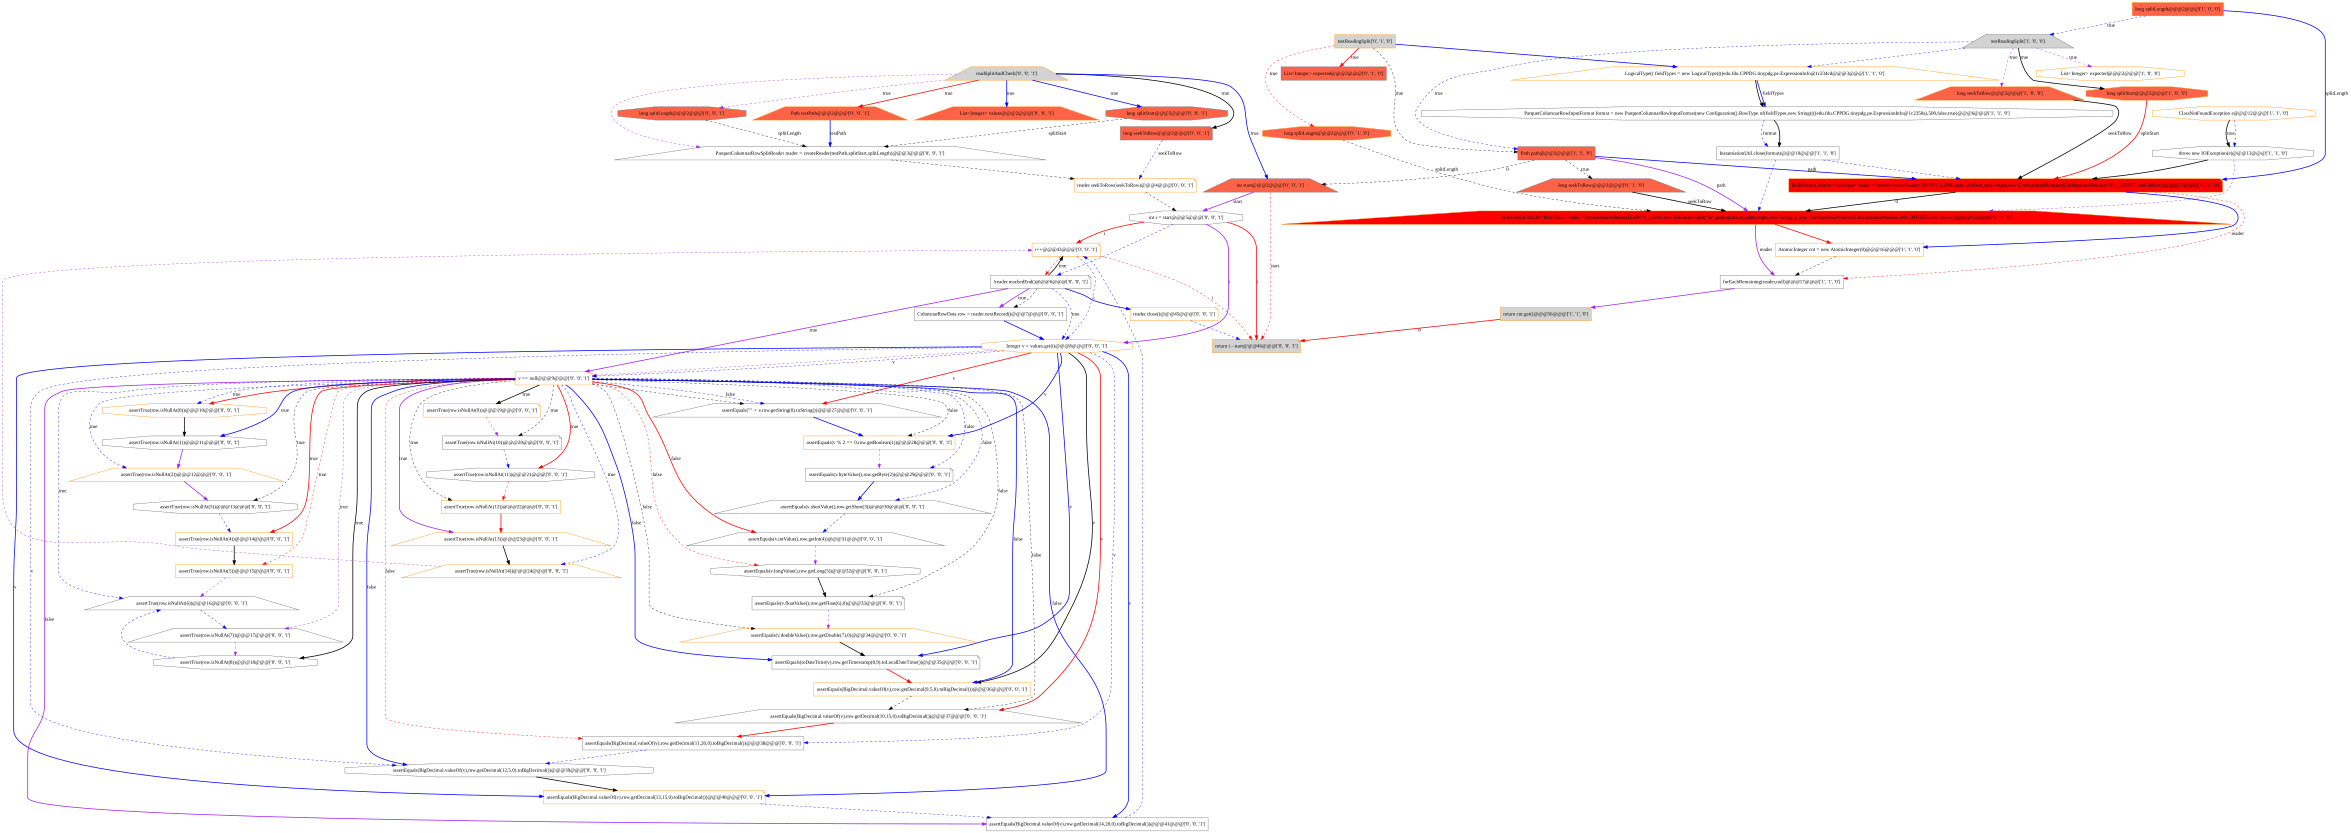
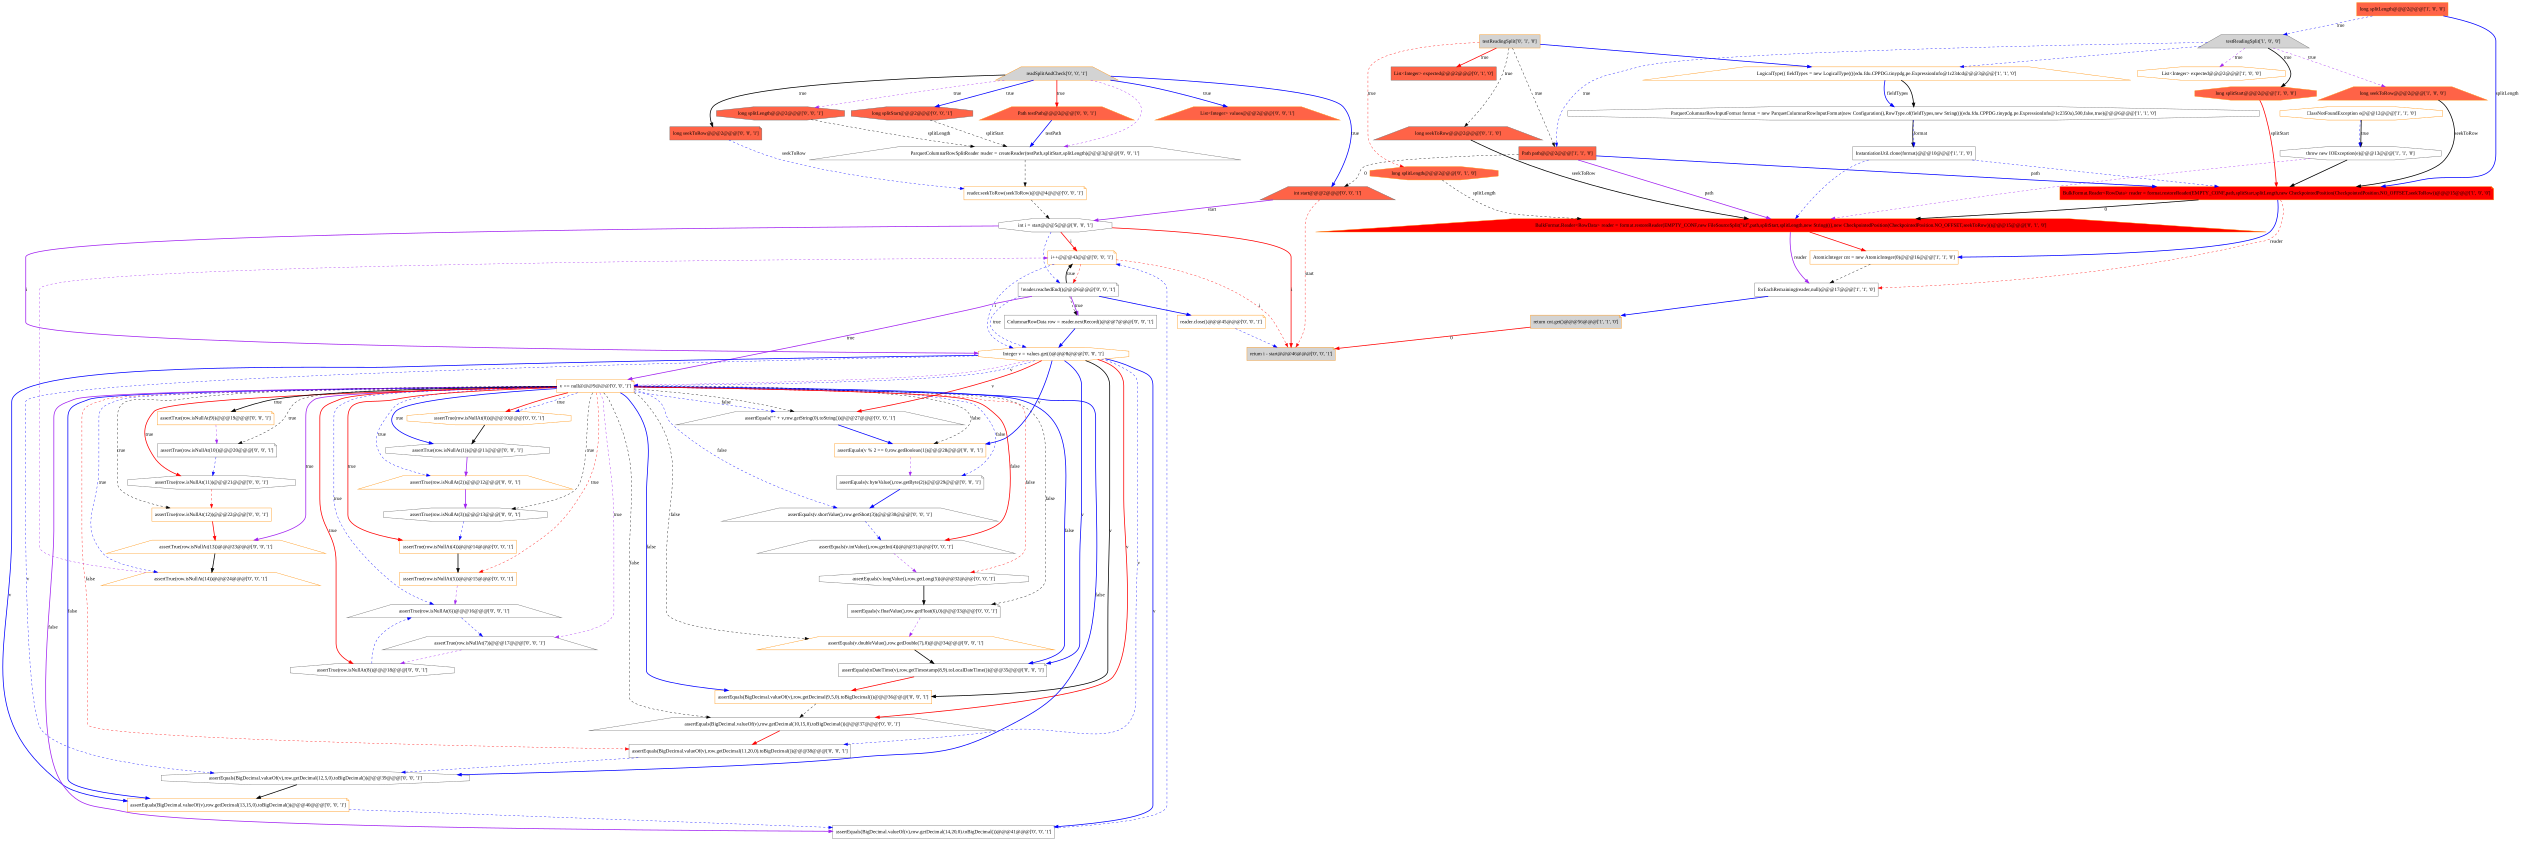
(1577, 168) -> (1495, 89)
(1665, 298) -> (1697, 306)
(357, 466) -> (320, 420)
